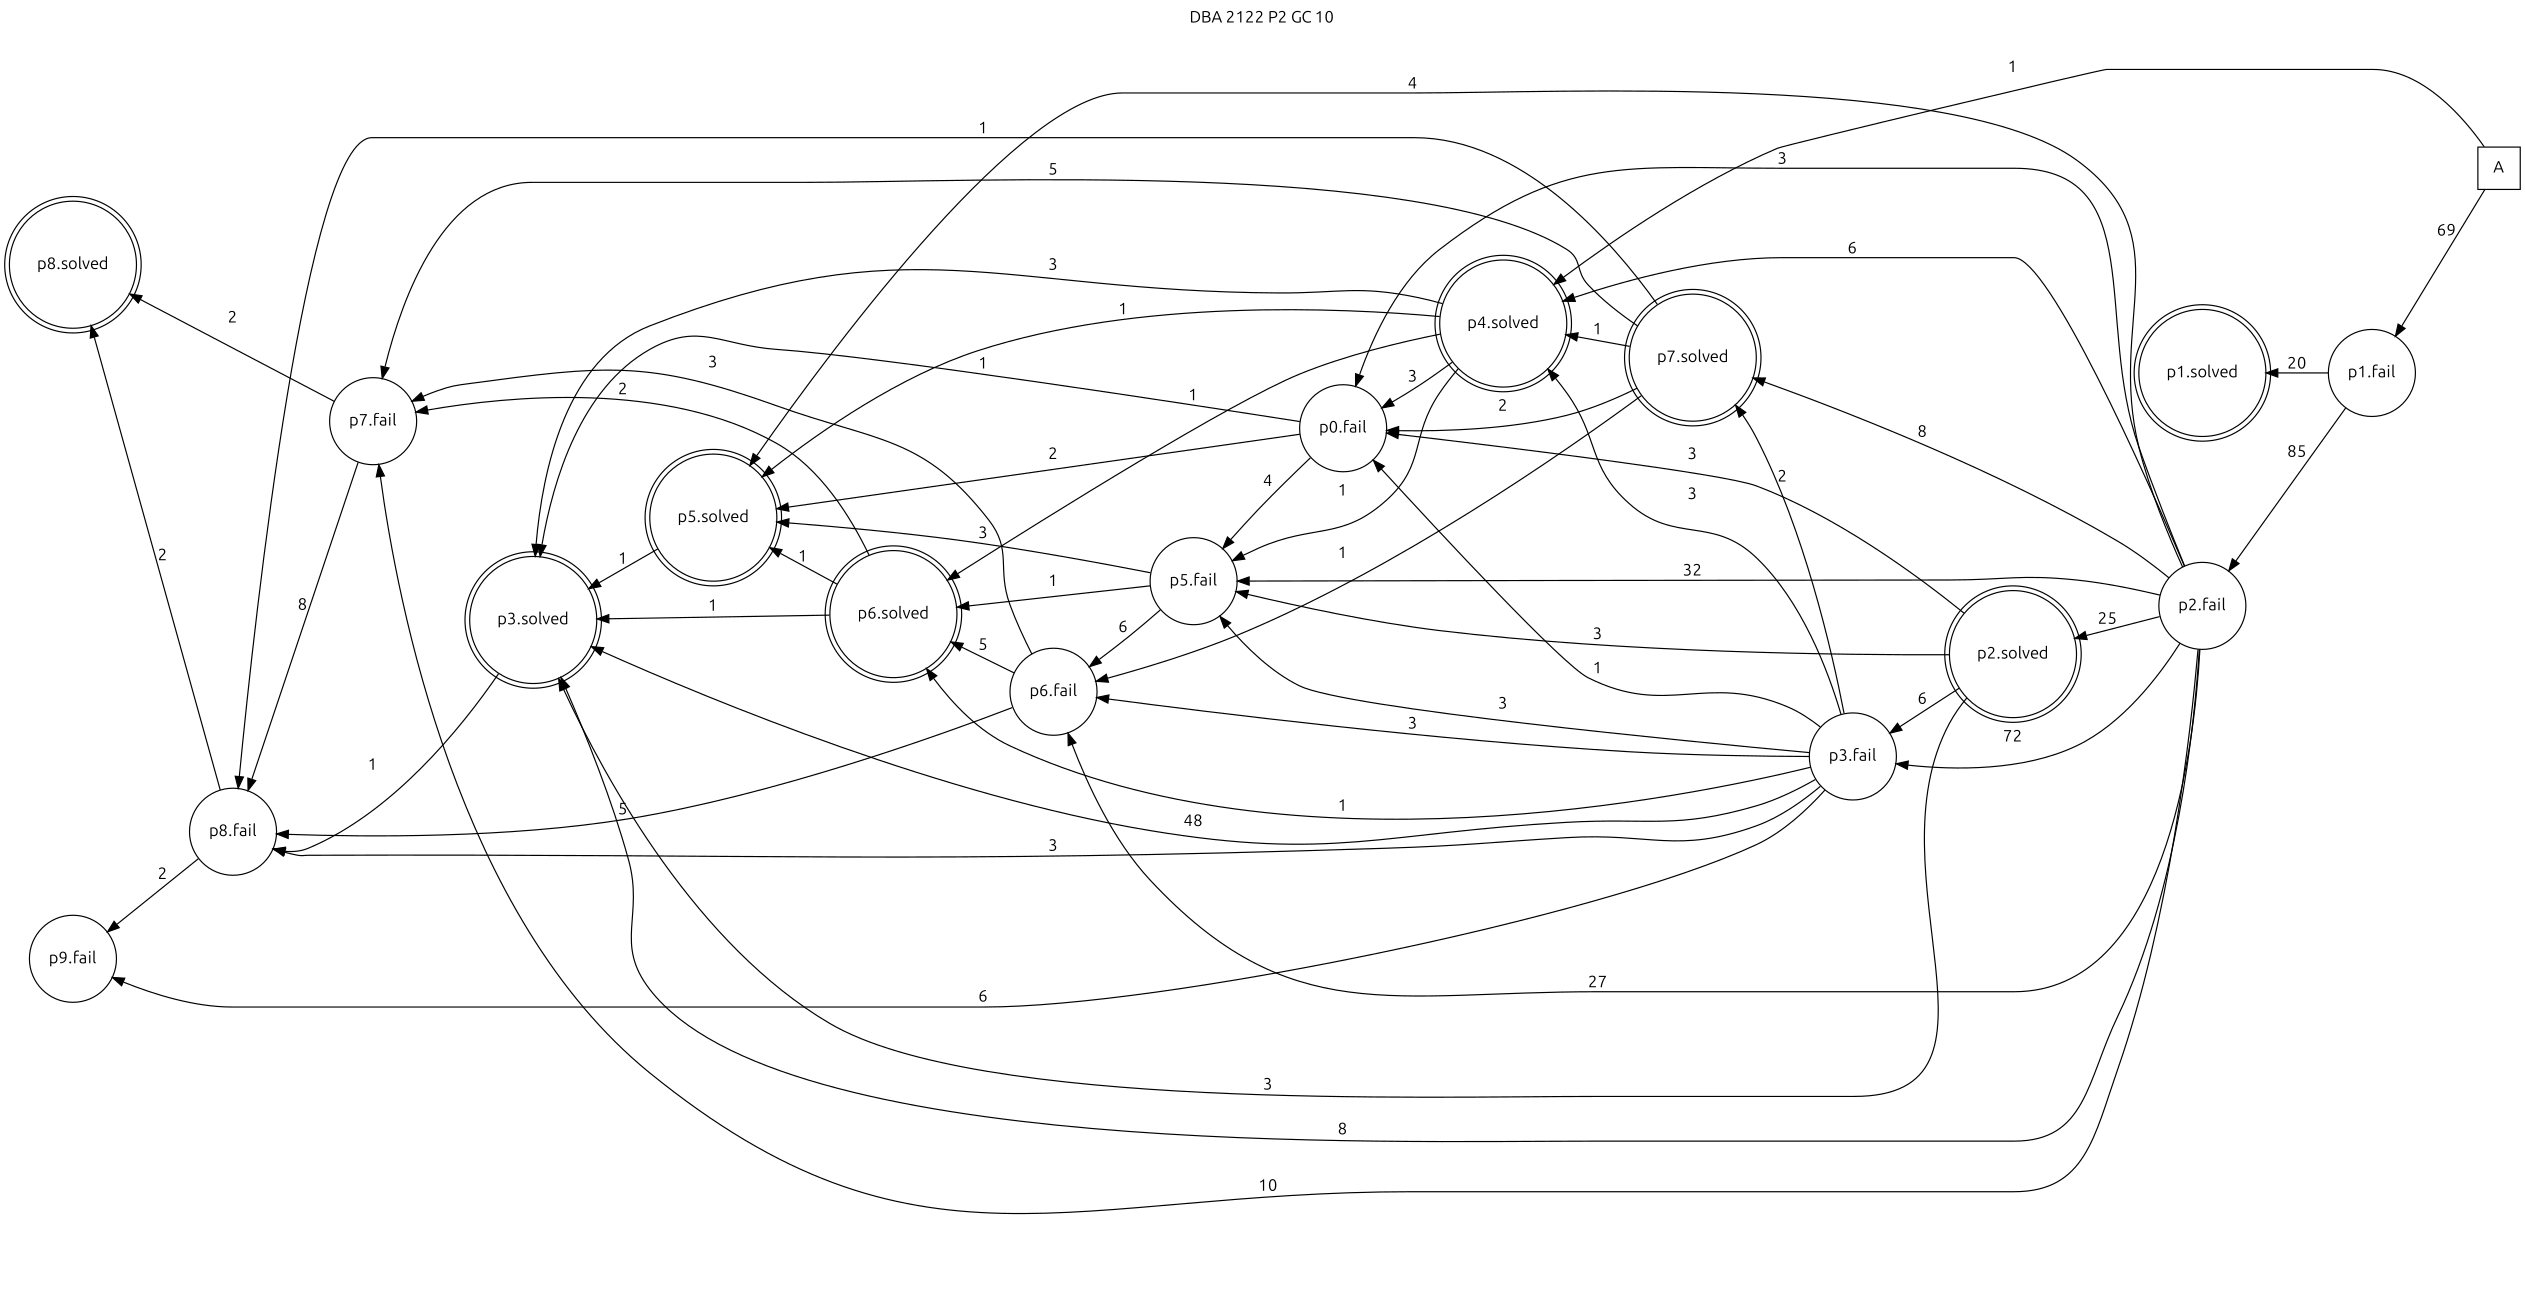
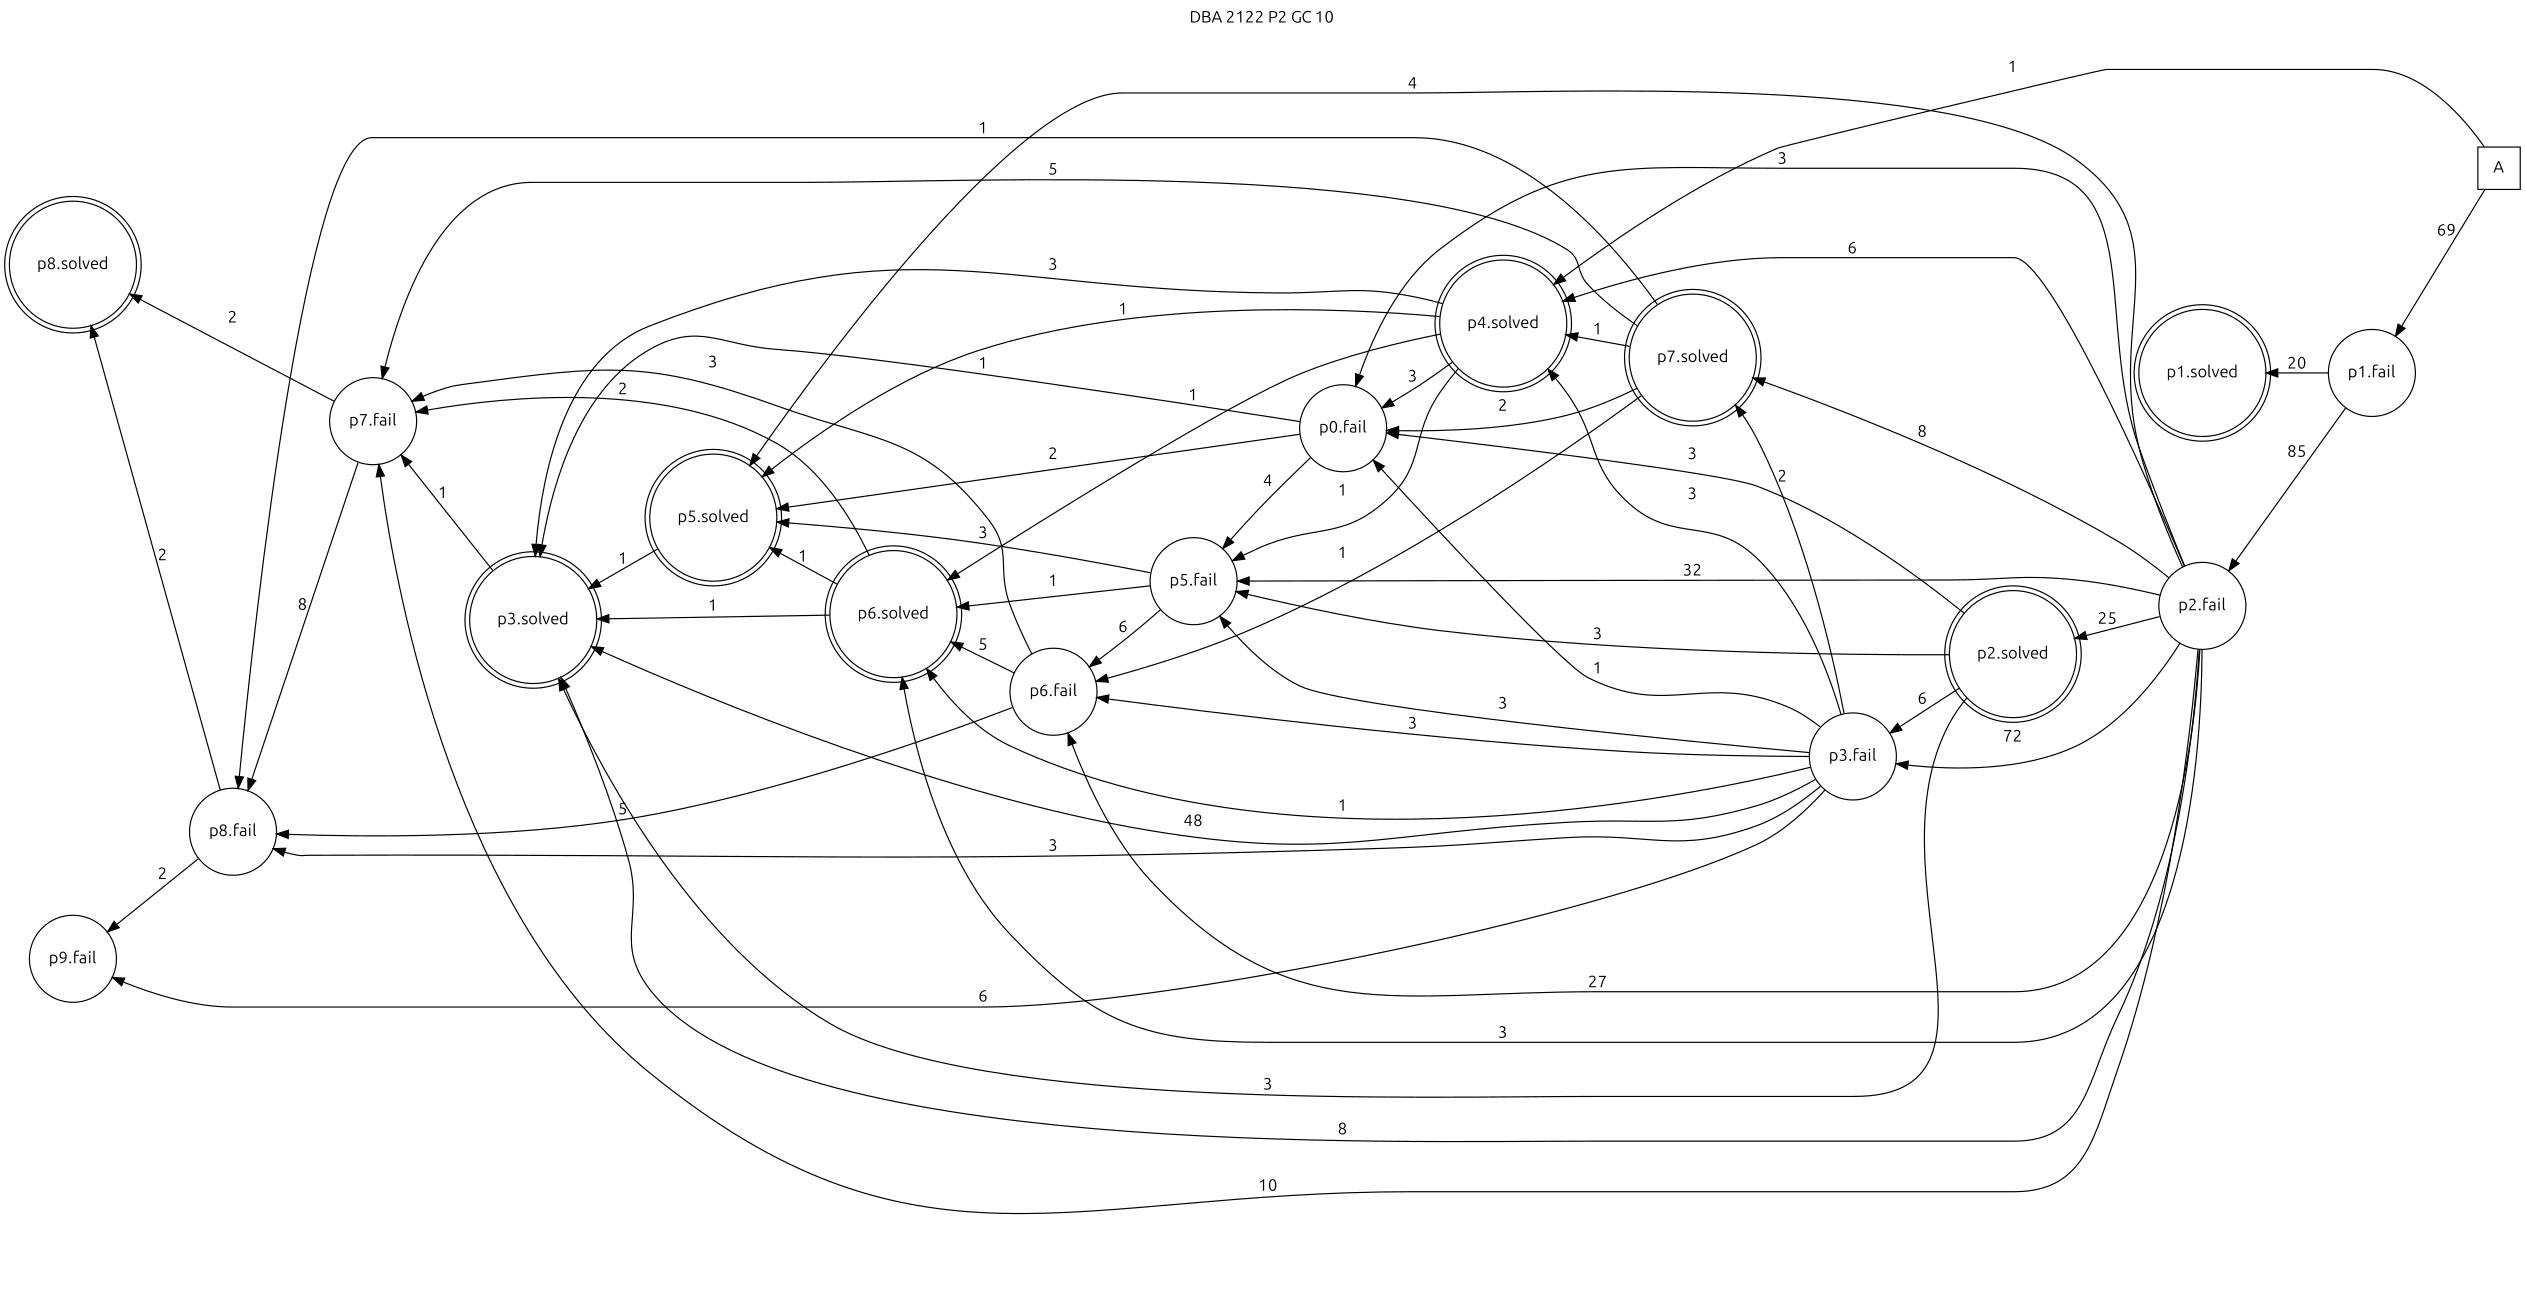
(406, 782) -> (451, 517)
none -> (1599, 1042)
